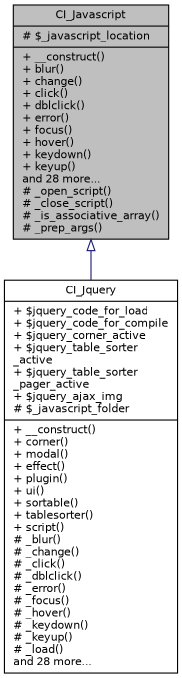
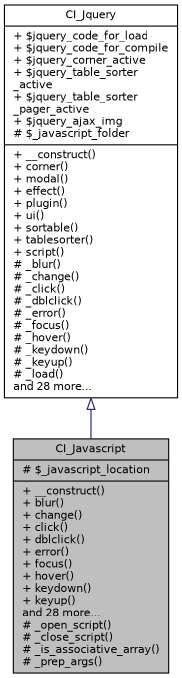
(91, 265) -> (91, 424)
